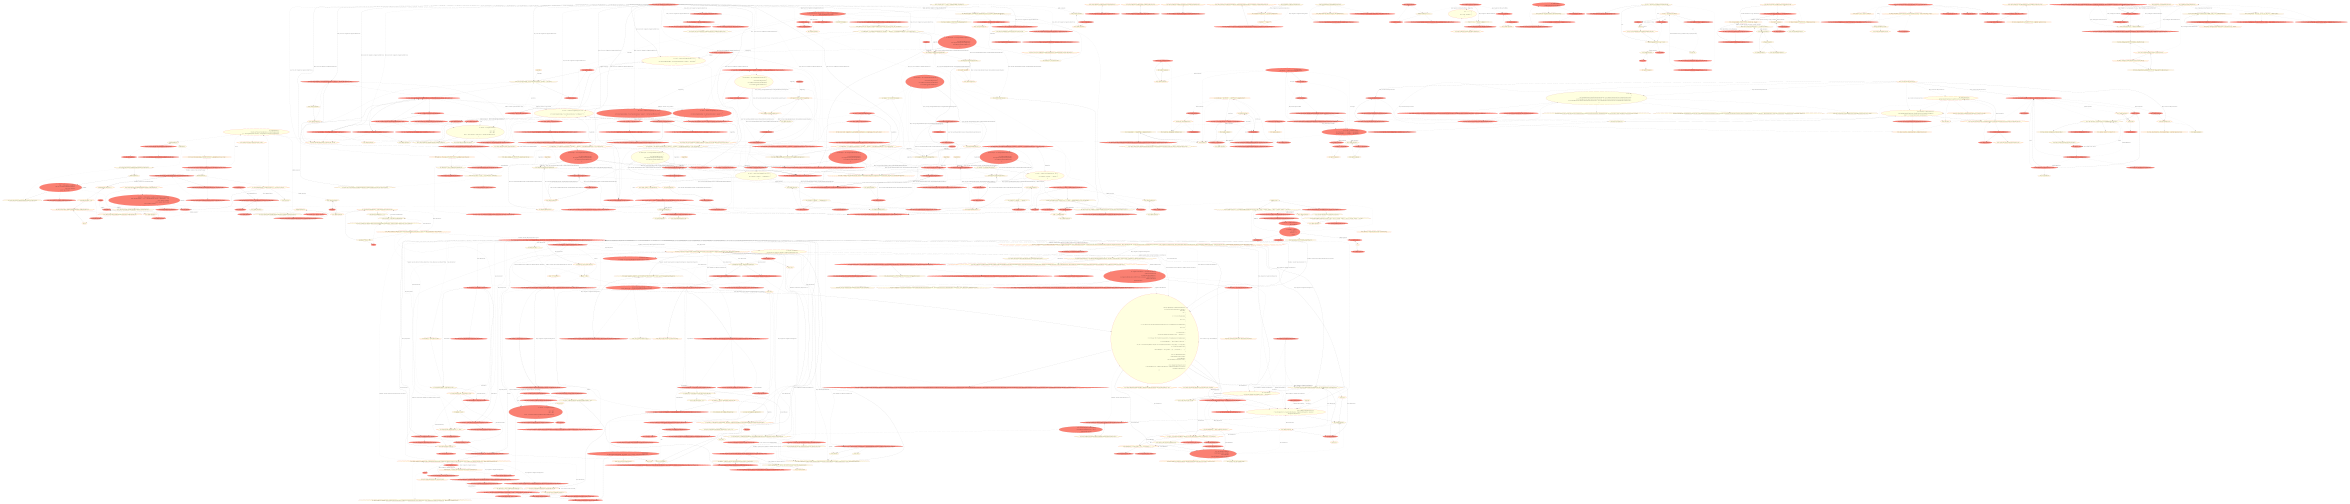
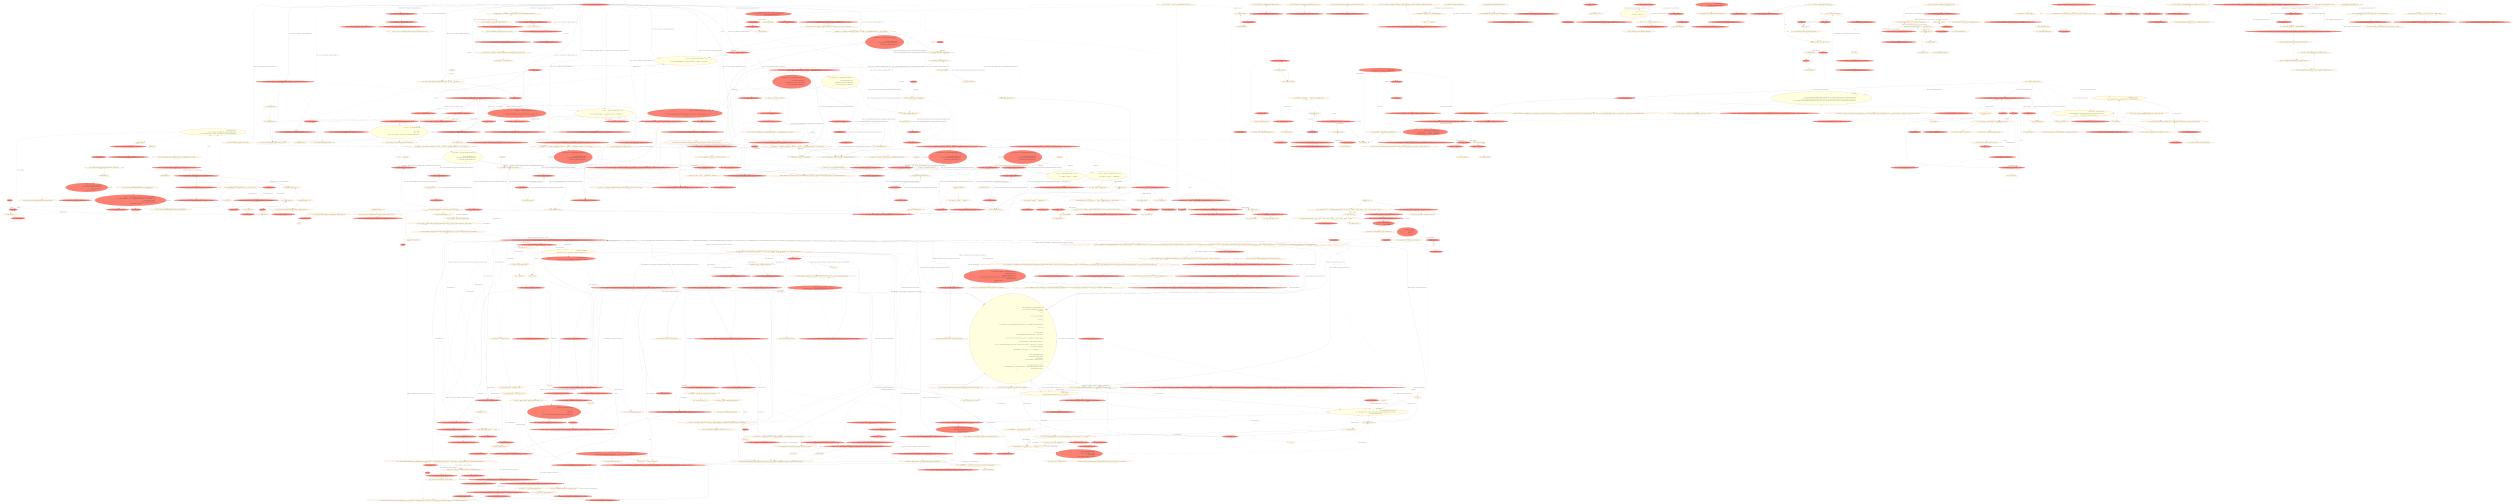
none -> (1160, 200)
